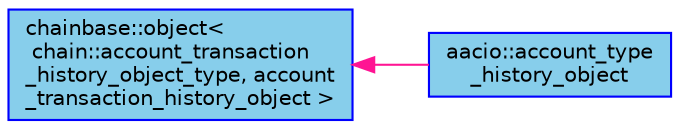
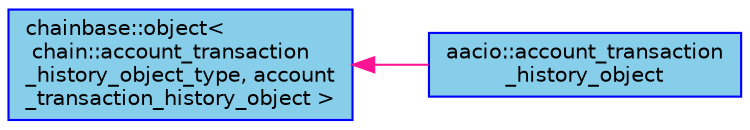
(550, 65) -> (585, 65)
